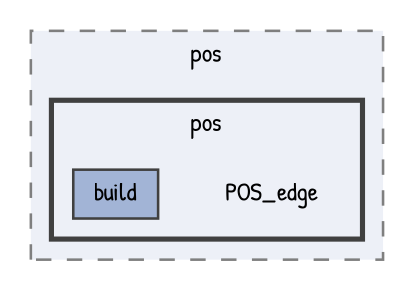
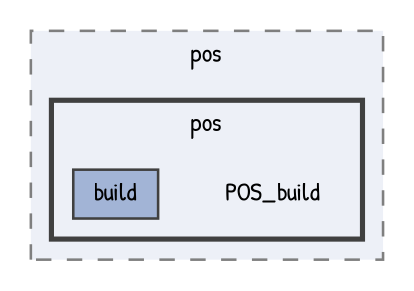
(273, 194) -> (273, 194)
